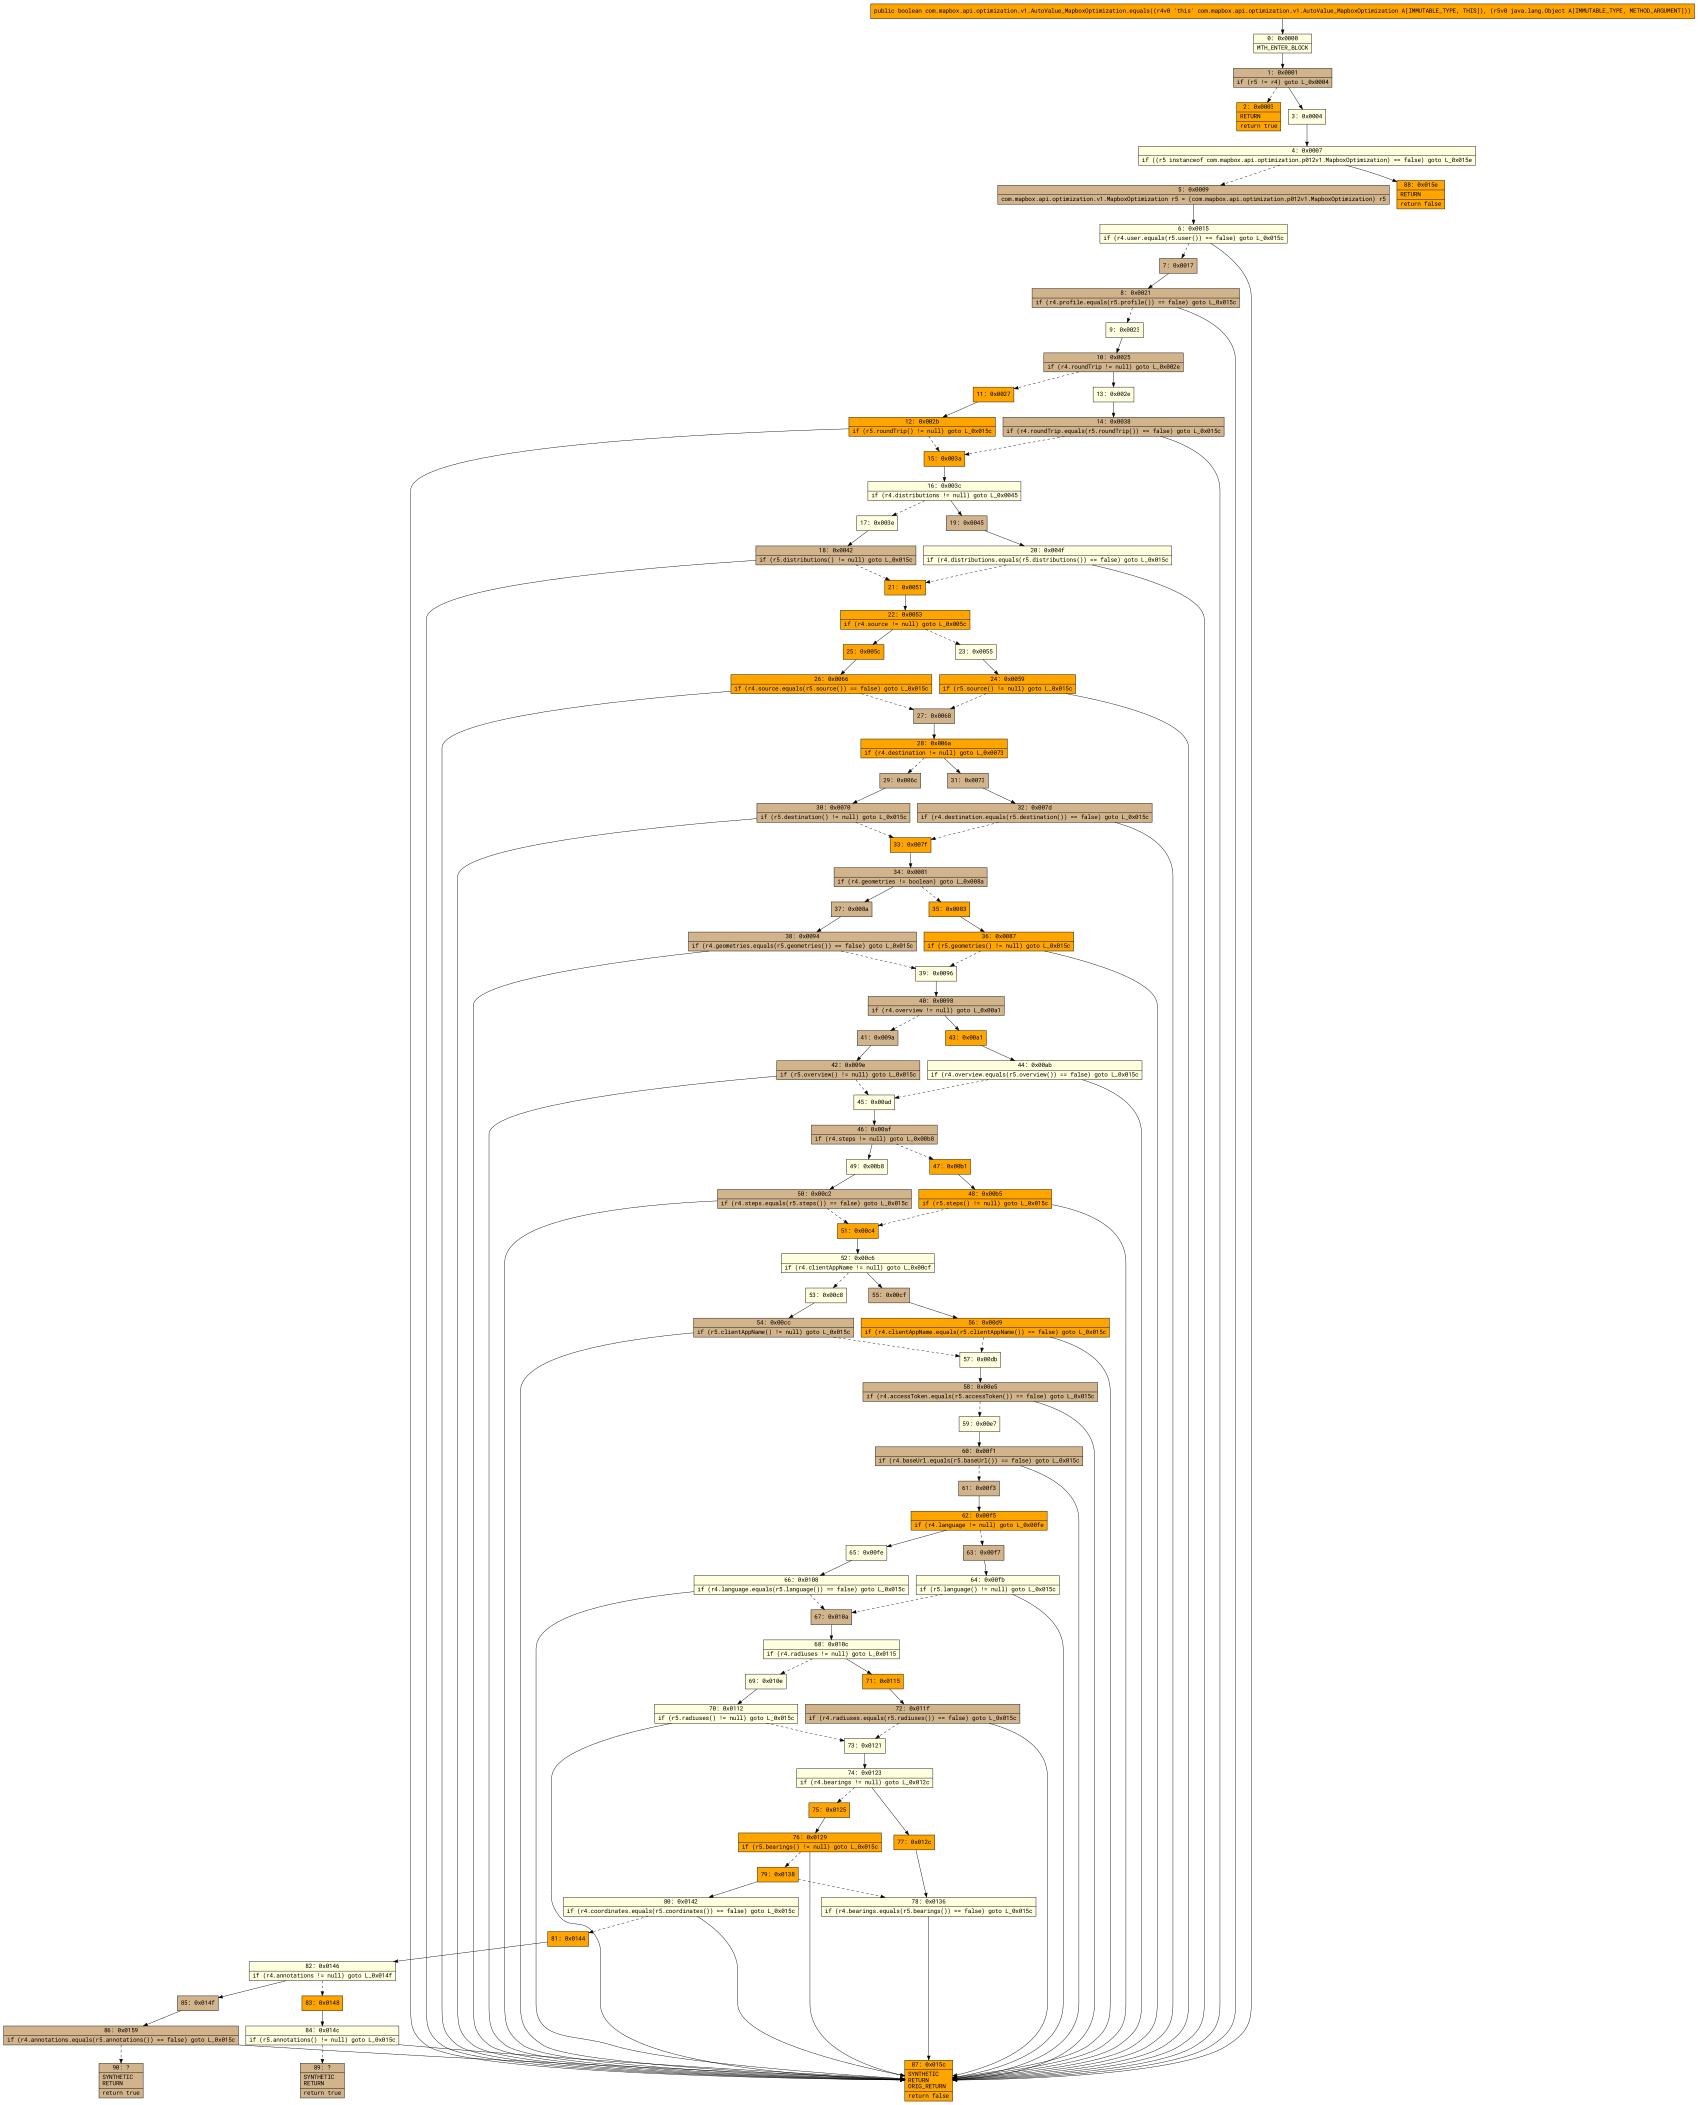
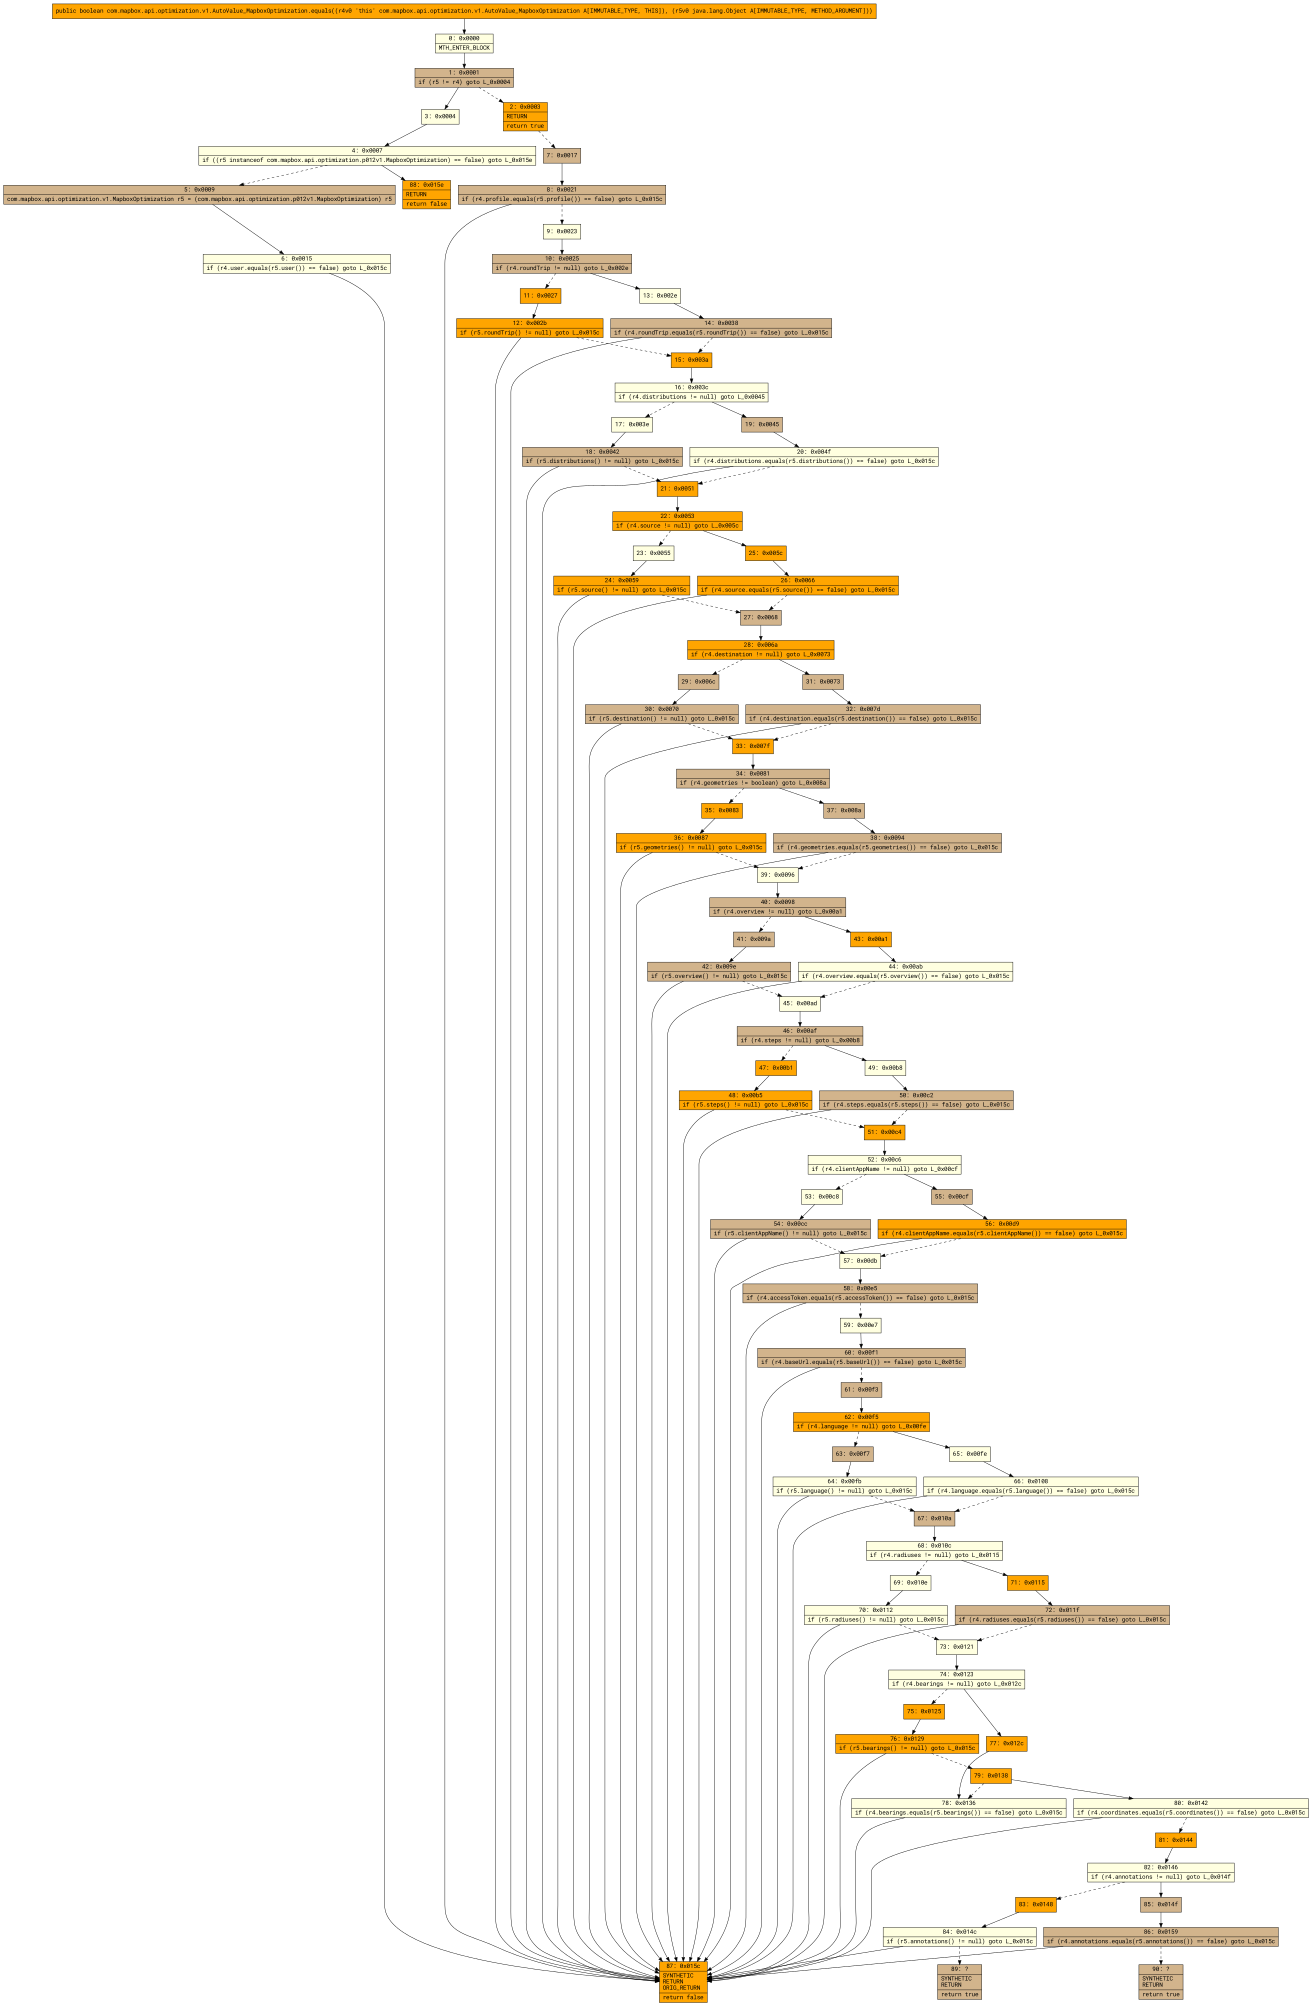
(1186, 249) -> (546, 138)
